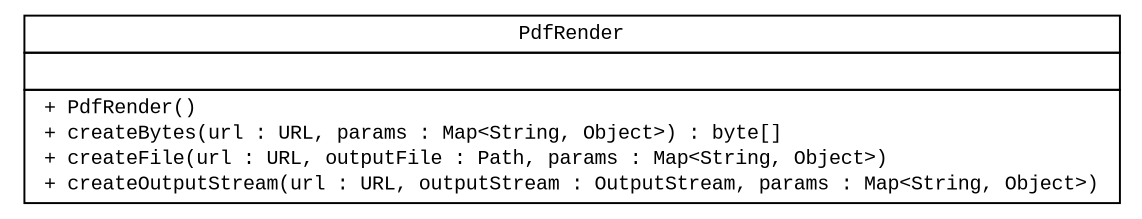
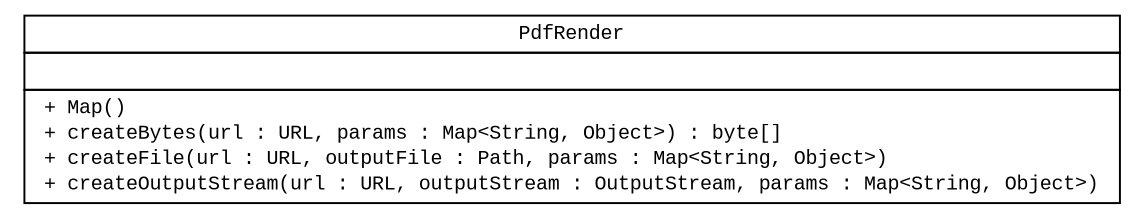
(121, 107) -> (86, 107)
